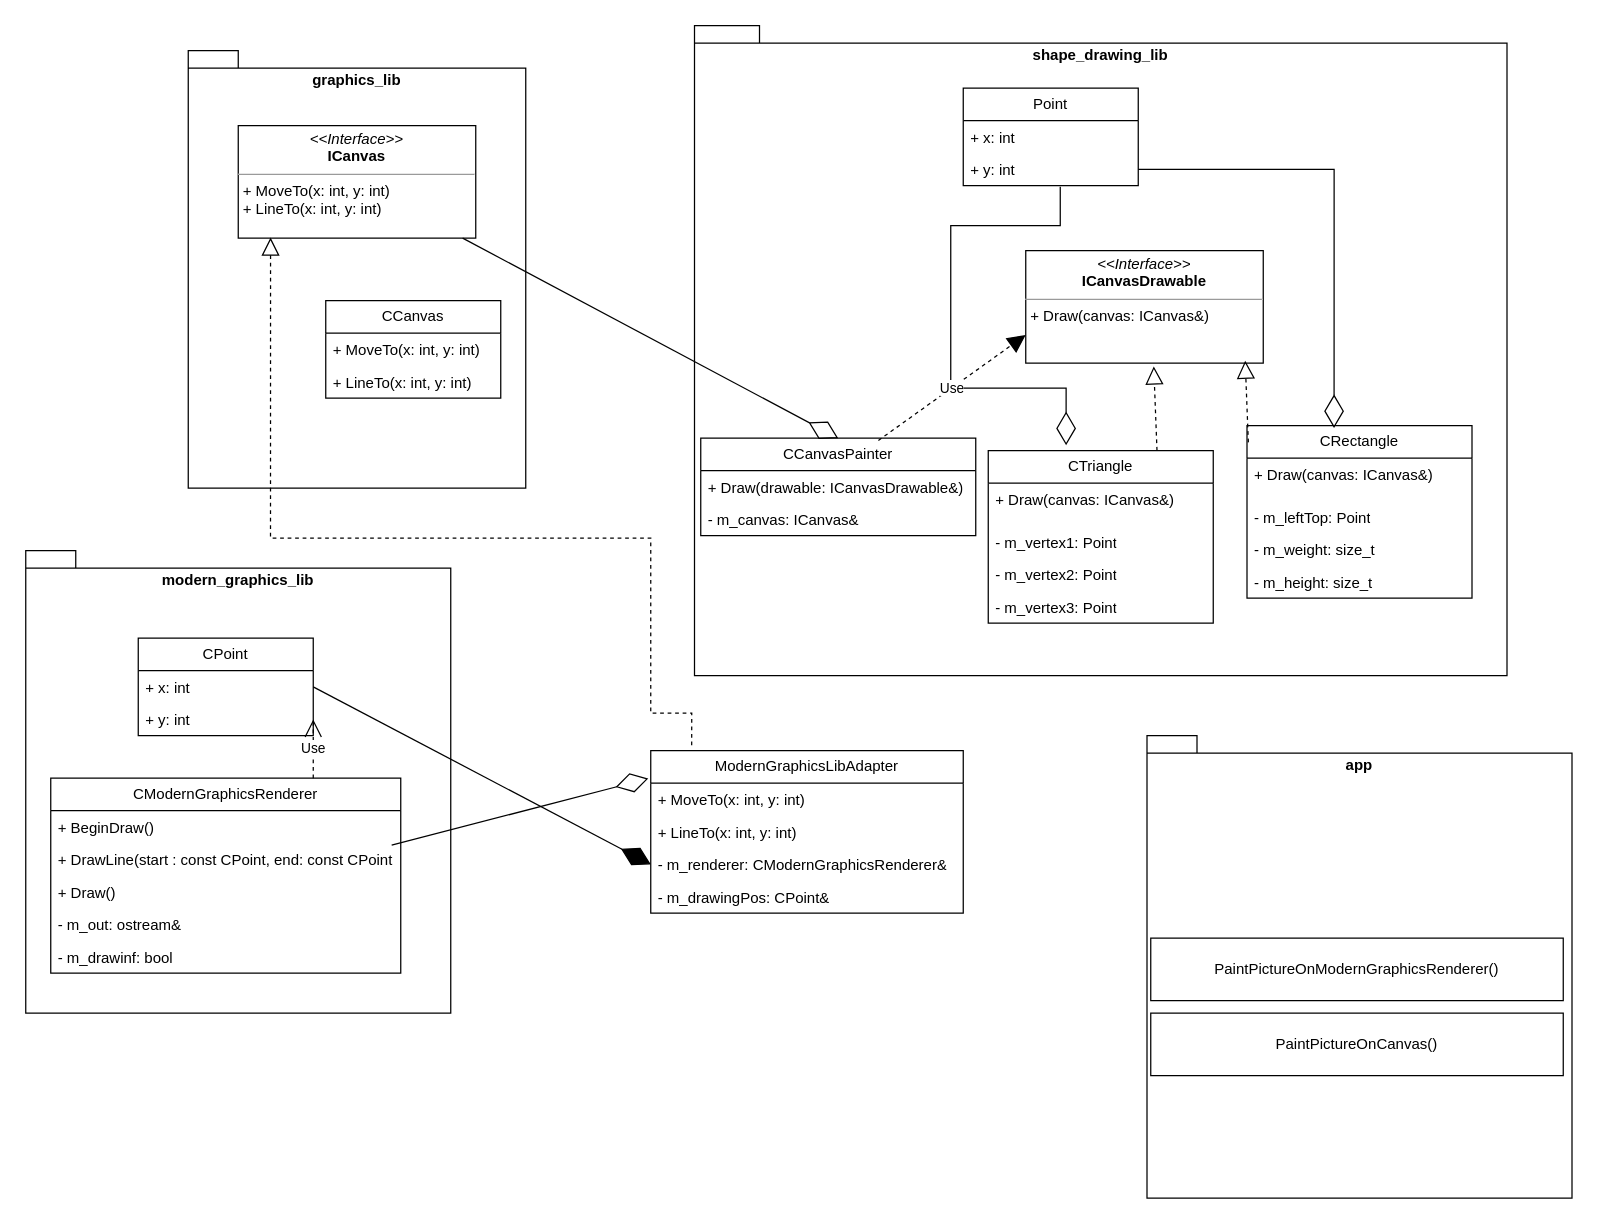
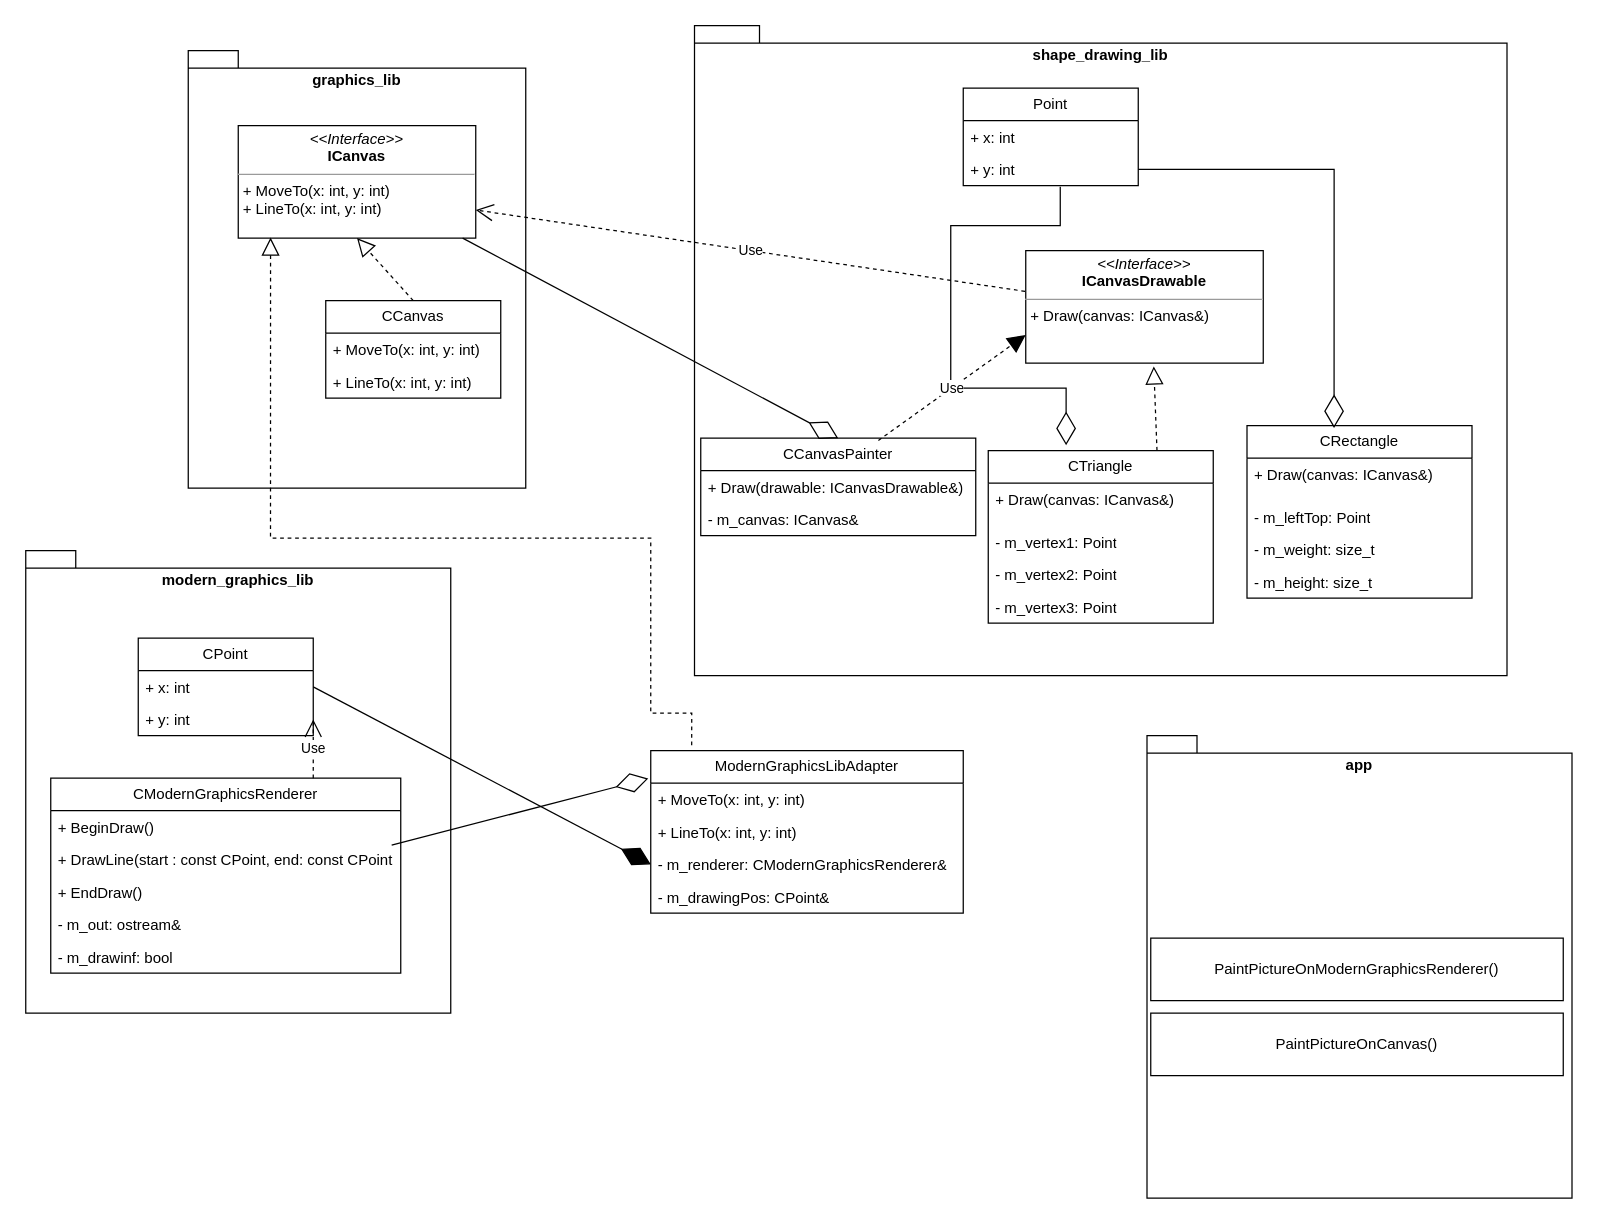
none -> (752, 251)
none -> (390, 275)
(1247, 410) -> none
(92, 893) -> (104, 893)
